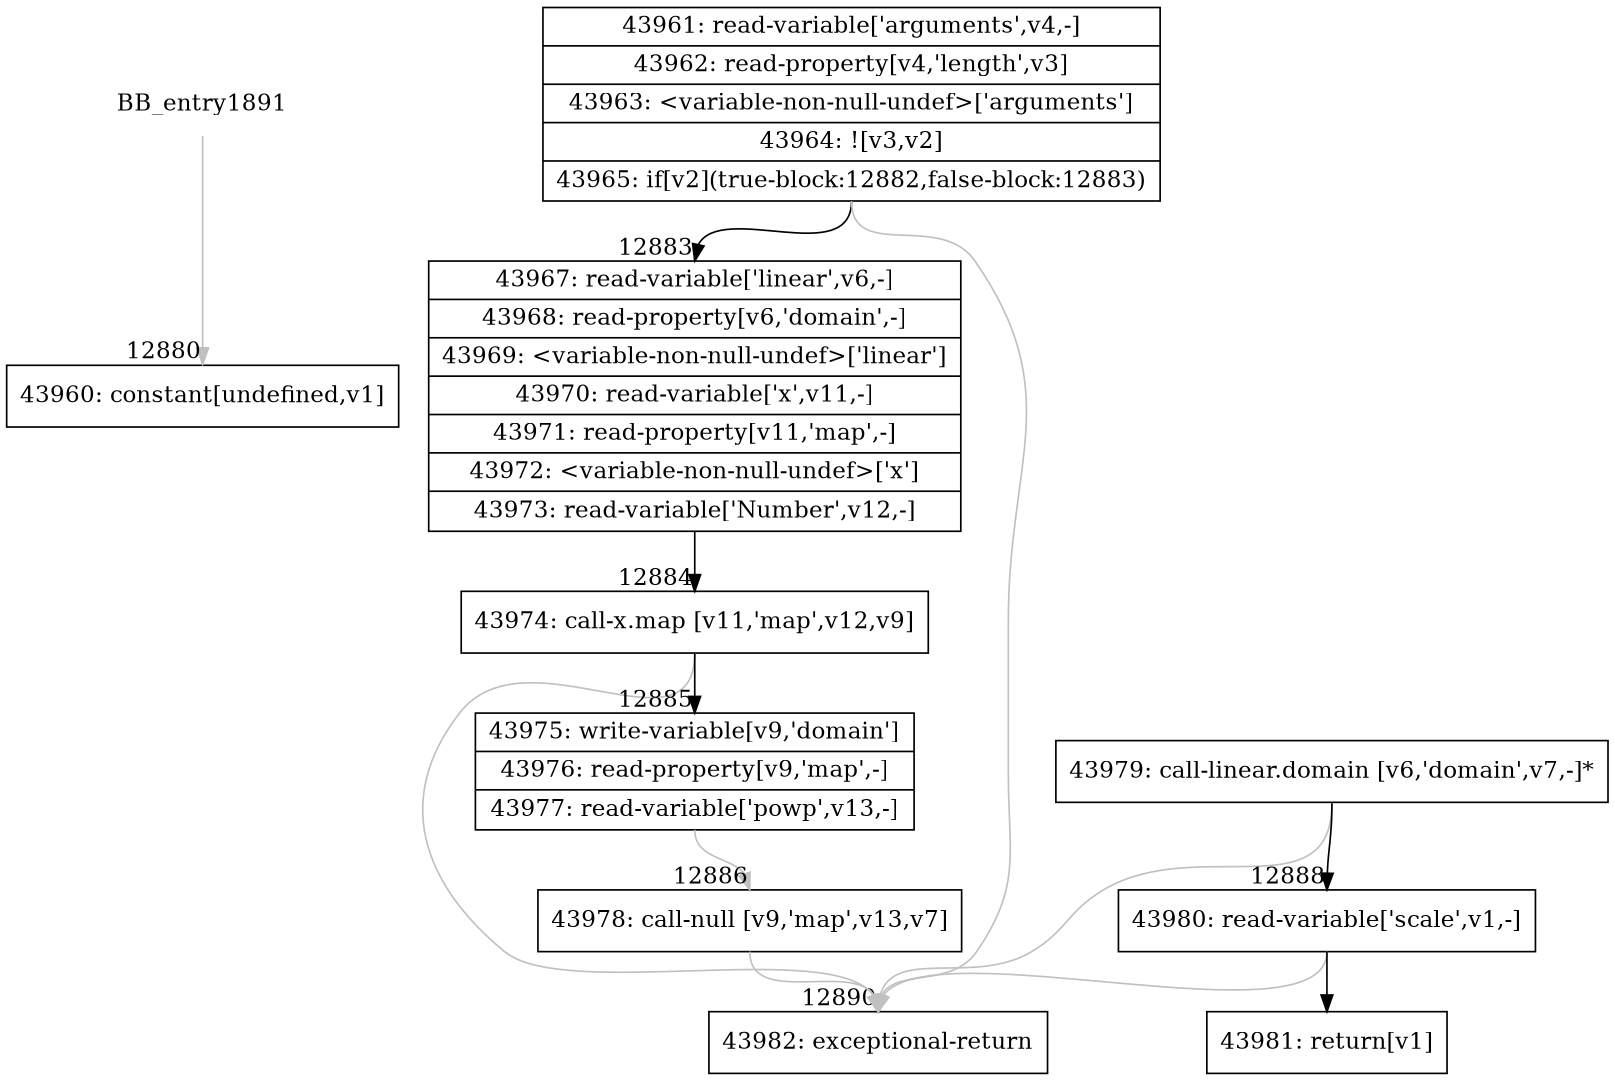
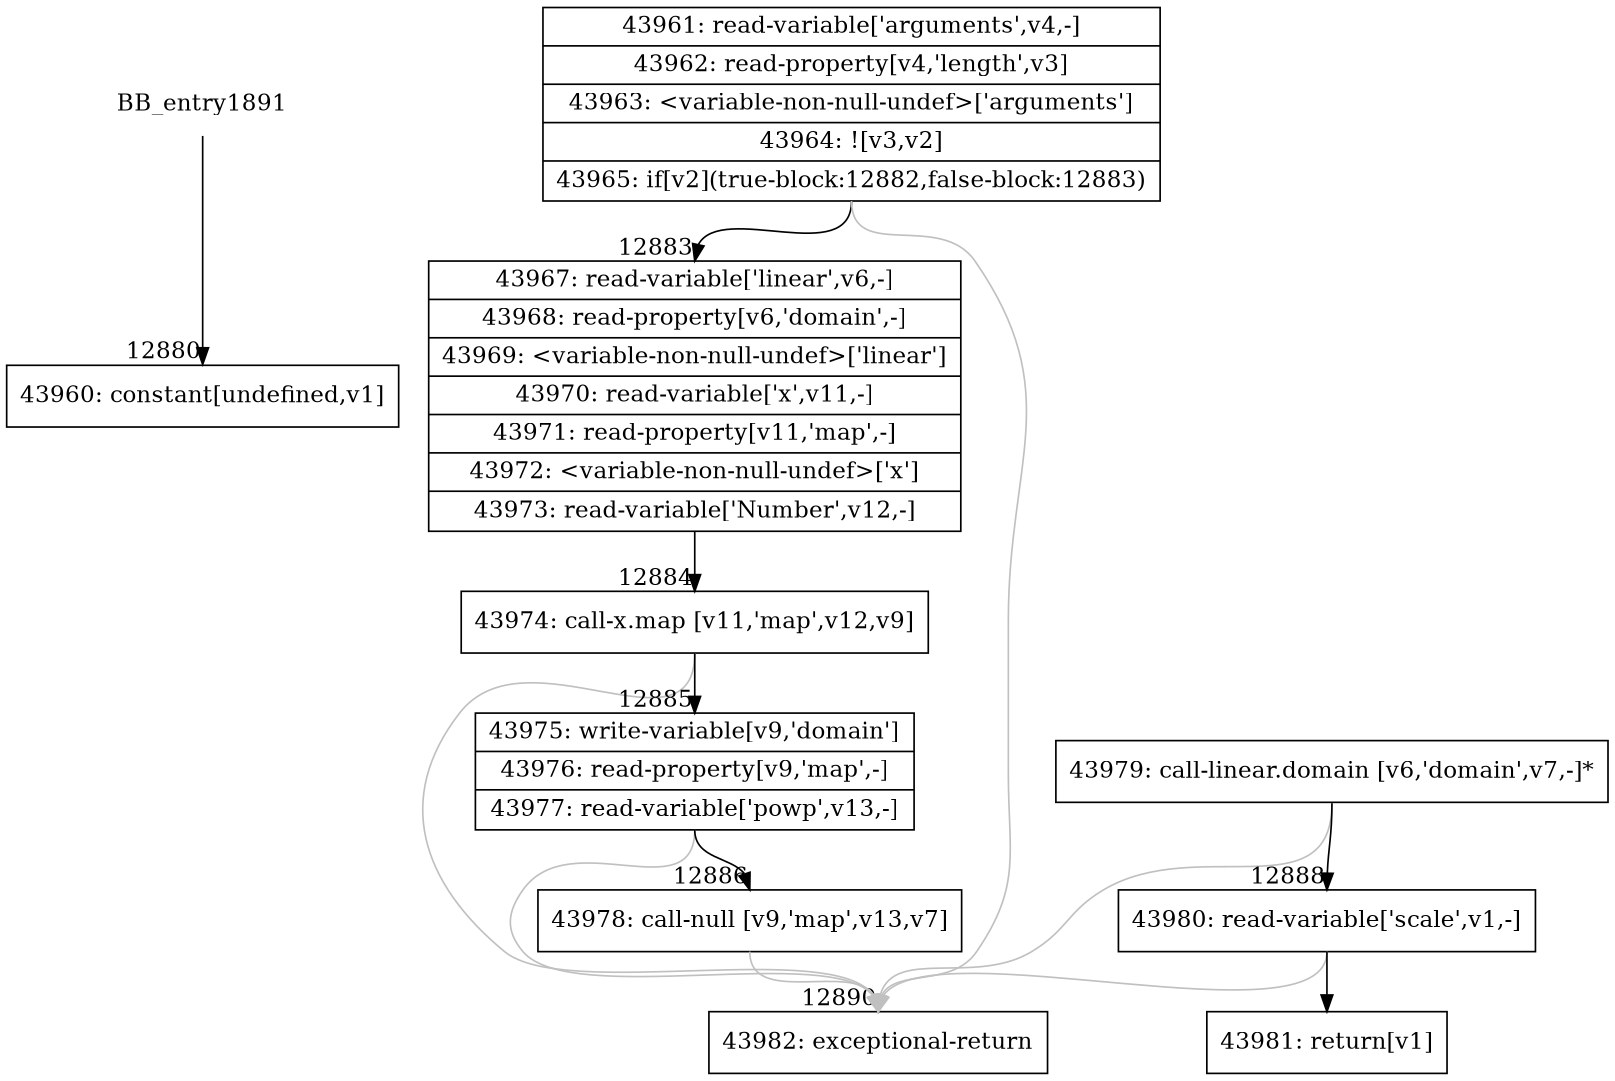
(203, 242) -> (203, 242)
(714, 856) -> (714, 856)
none -> (513, 936)
